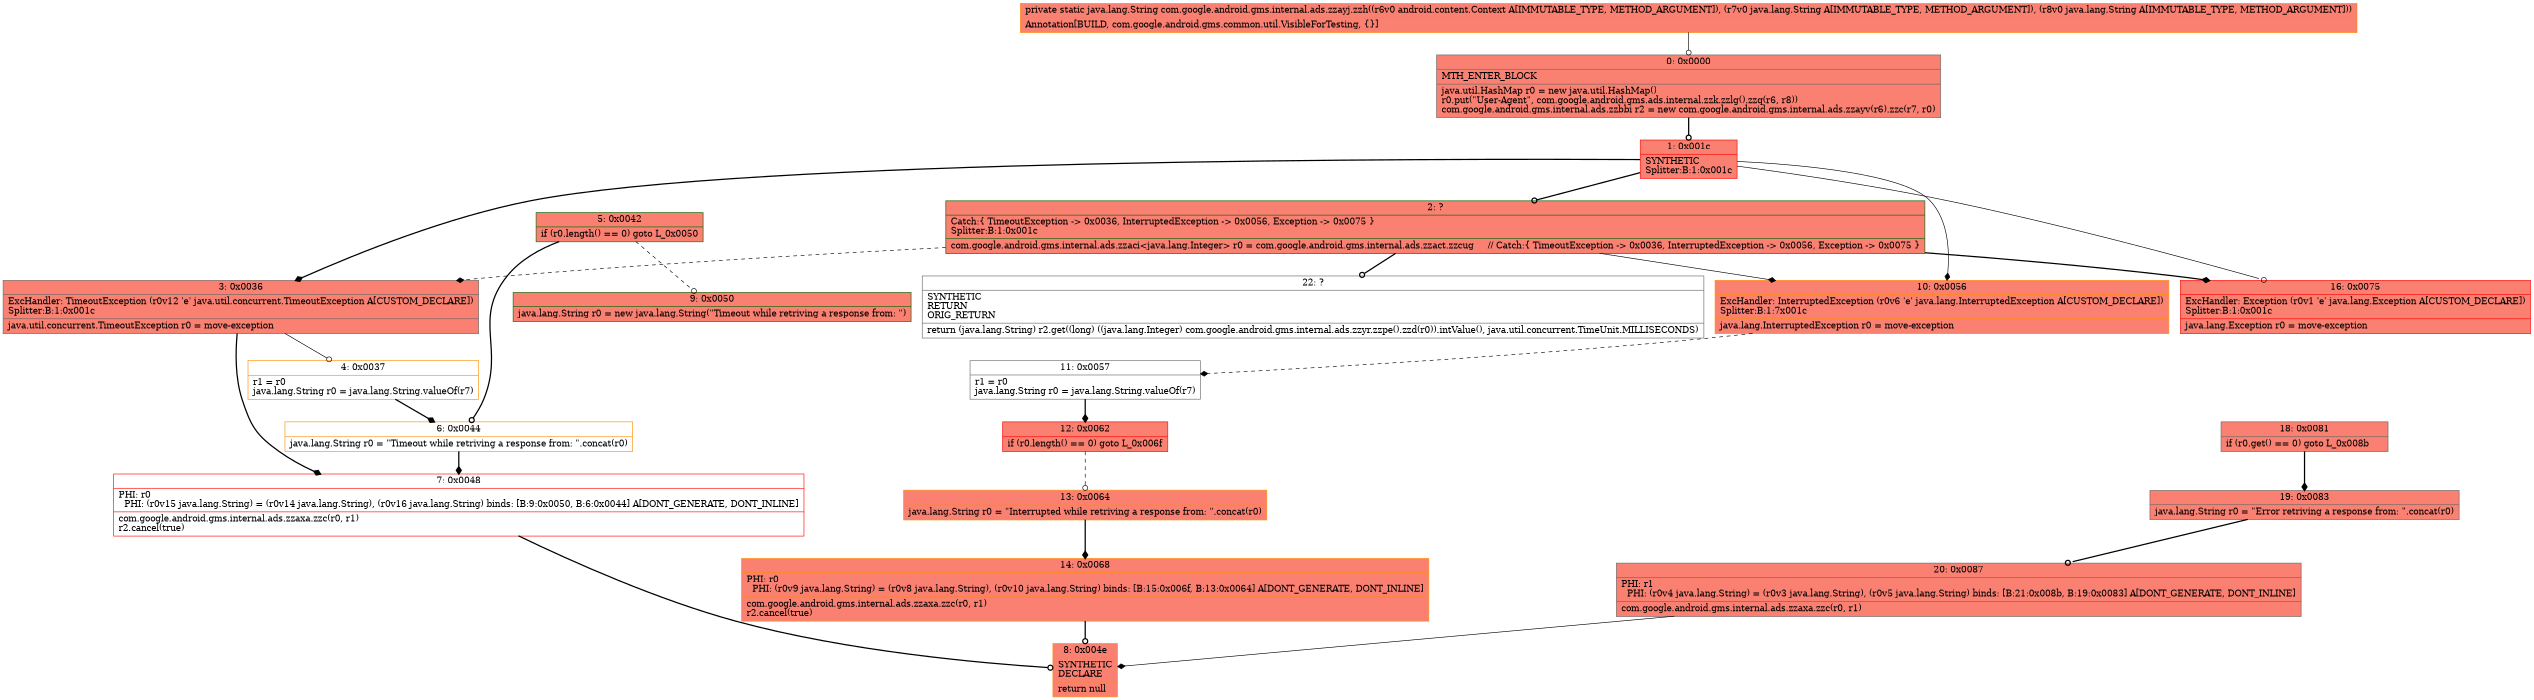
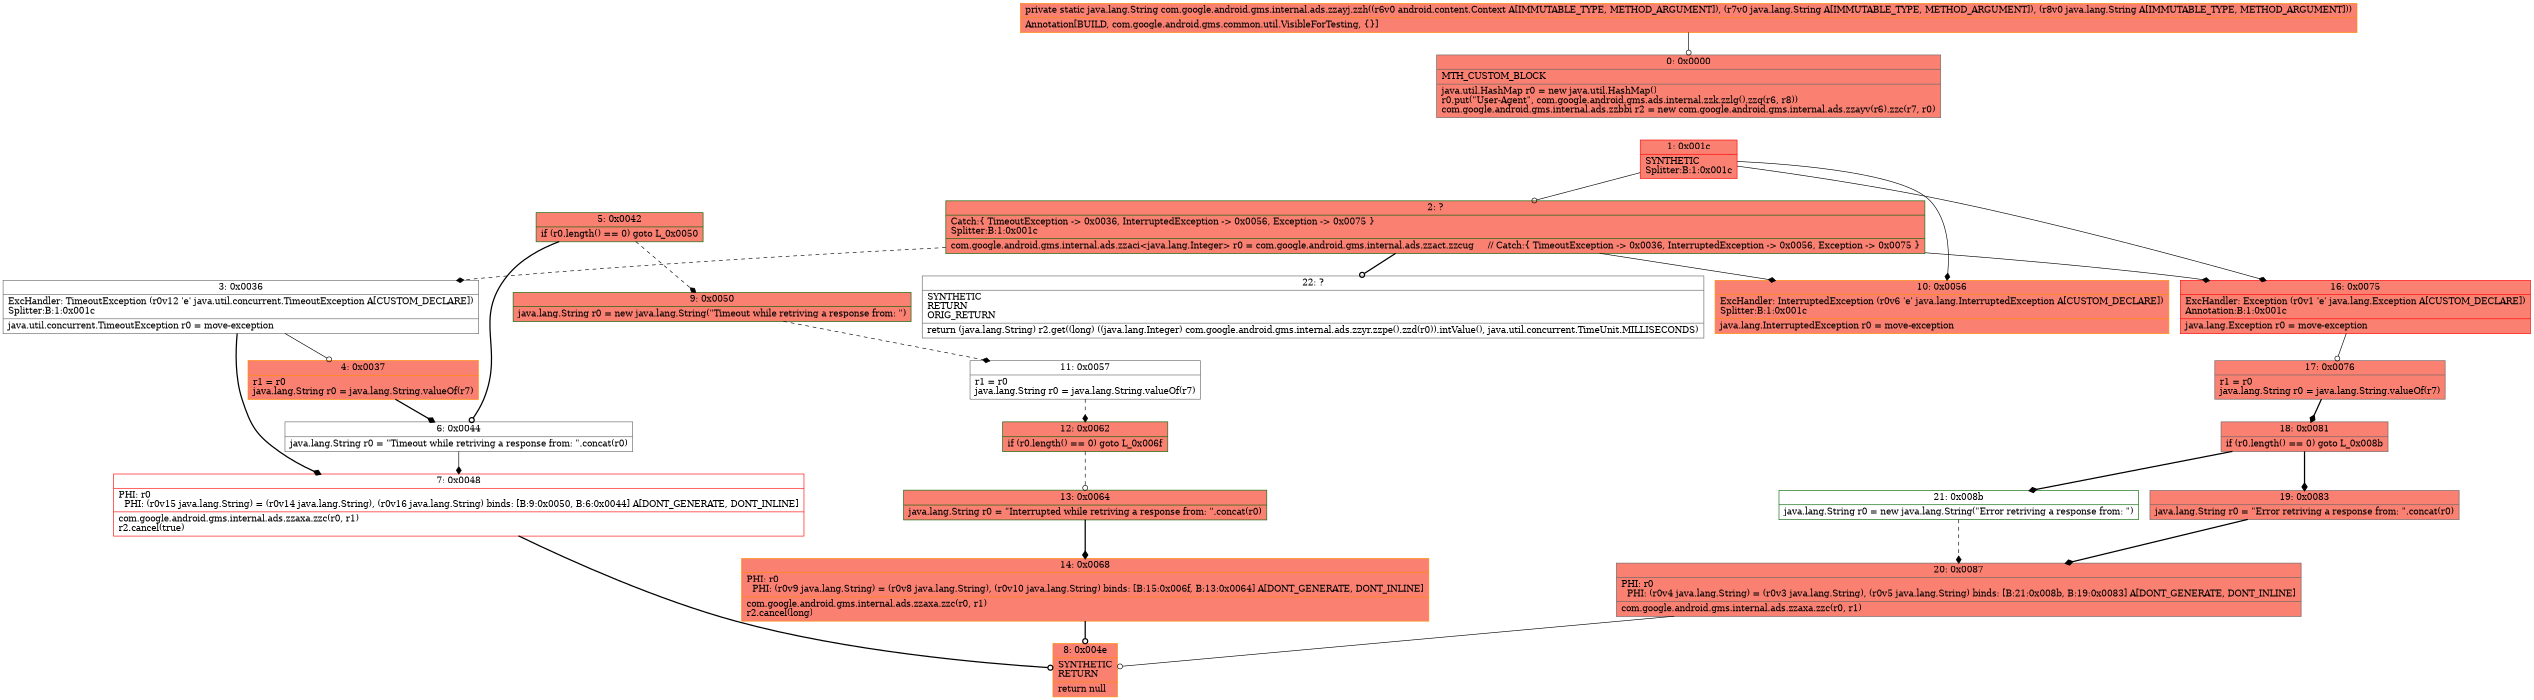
(1489, 76) -> (1494, 76)
(1689, 126) -> none
(964, 168) -> none
(1589, 186) -> (1589, 186)
(2000, 212) -> (2000, 212)
(2064, 264) -> (2064, 264)
(667, 268) -> (667, 268)
(241, 307) -> (241, 307)
(1763, 311) -> (1763, 311)
(2229, 311) -> (2236, 311)
(1481, 357) -> (883, 340)
(363, 380) -> (363, 380)
none -> (2330, 380)
(1085, 407) -> (1085, 407)
(459, 437) -> (459, 437)
(1085, 437) -> (1085, 437)
(2298, 444) -> (2305, 444)
(459, 459) -> (459, 459)
(1085, 505) -> (1085, 505)
none -> (1959, 505)
(2160, 541) -> (2160, 541)
(1639, 585) -> (1639, 585)
(779, 613) -> (780, 613)
(1398, 641) -> (1398, 641)
(1081, 674) -> (1078, 674)
